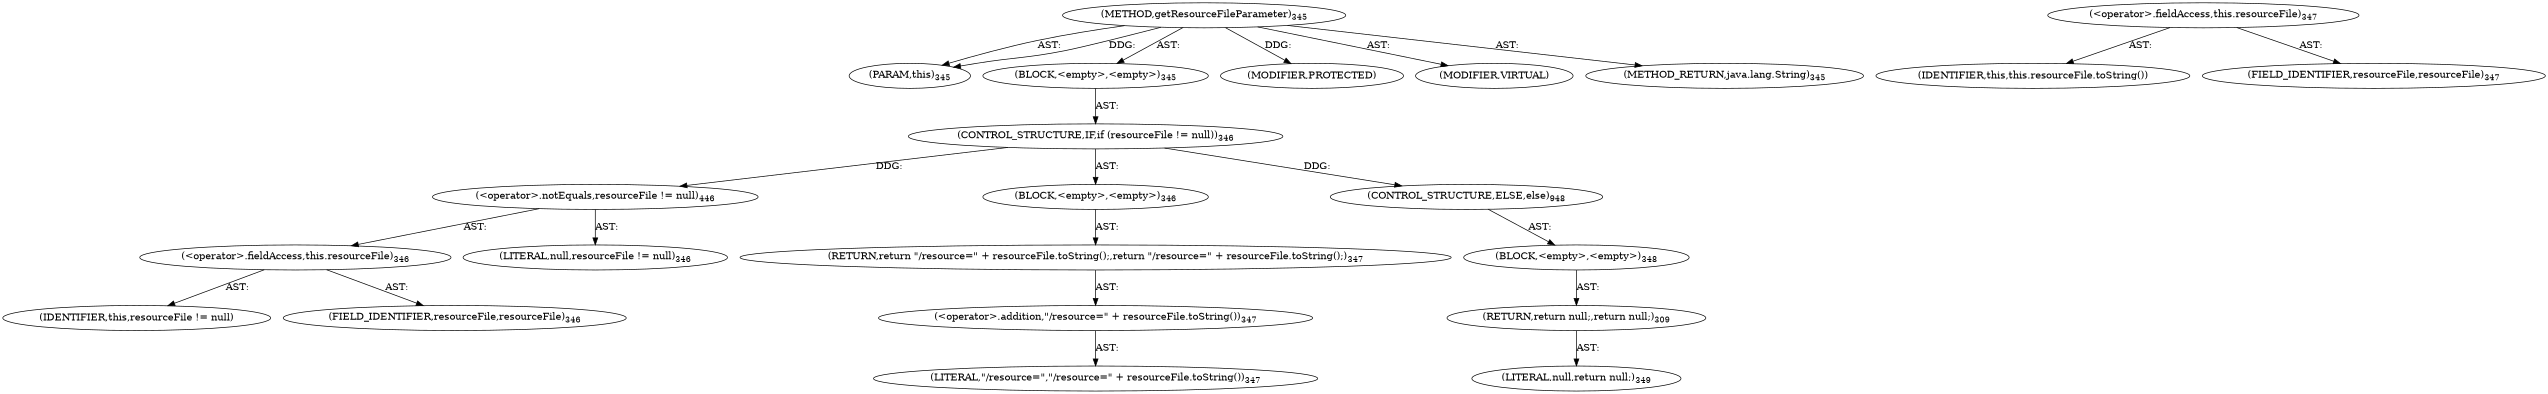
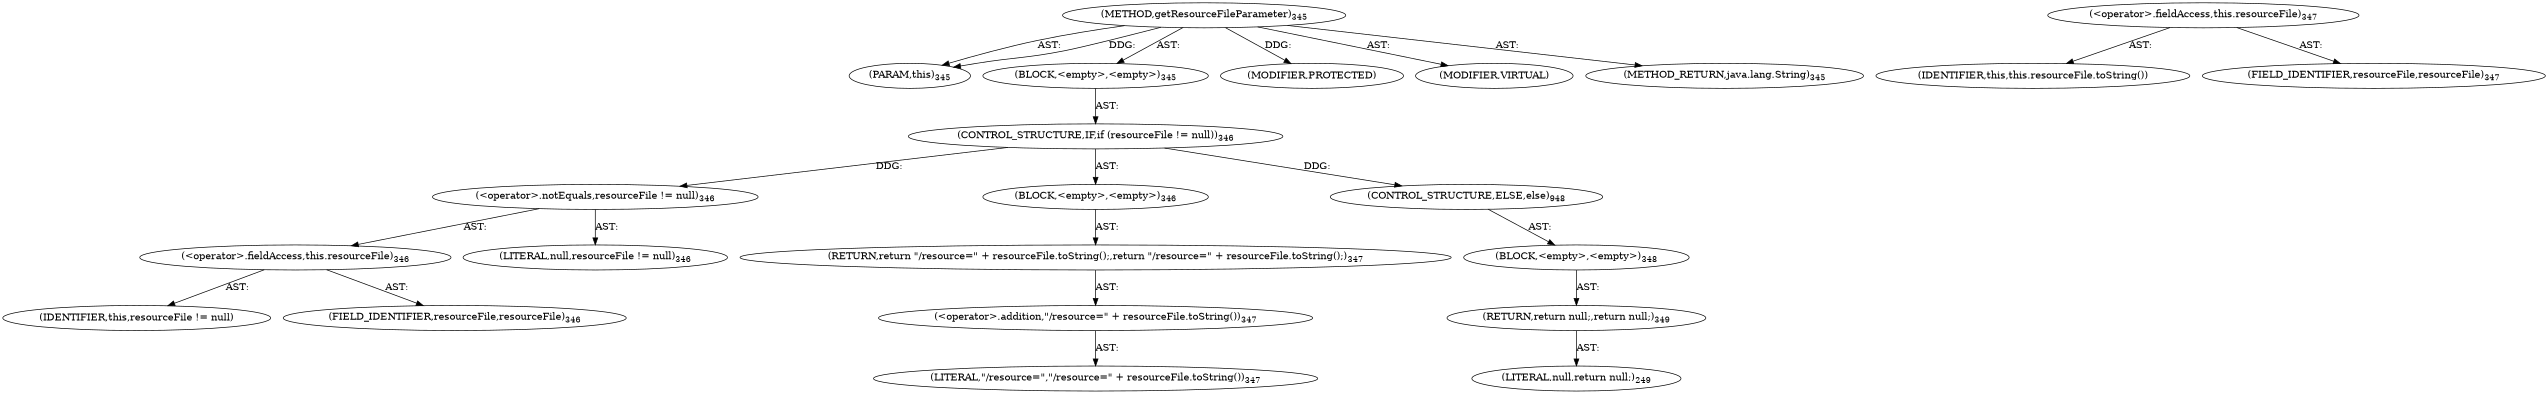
(707, 196) -> (707, 196)
(1662, 317) -> (1662, 317)
(1643, 377) -> (1643, 377)
